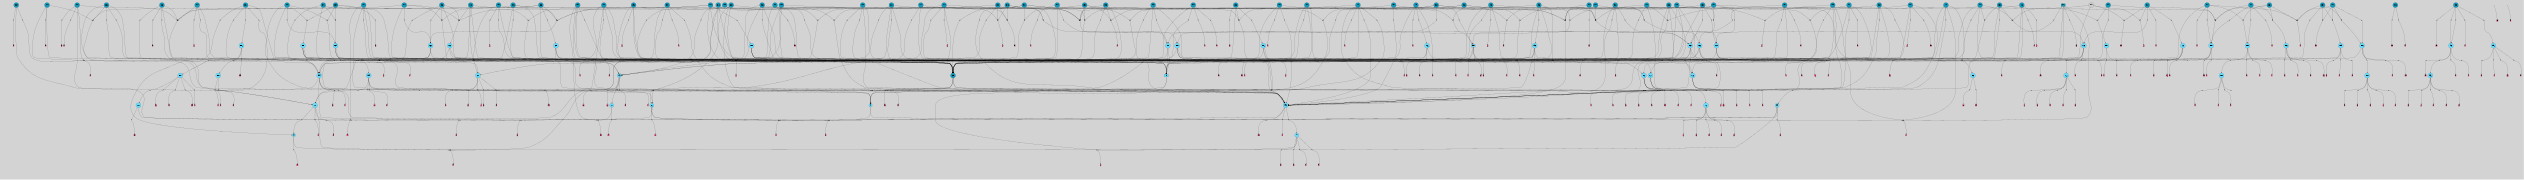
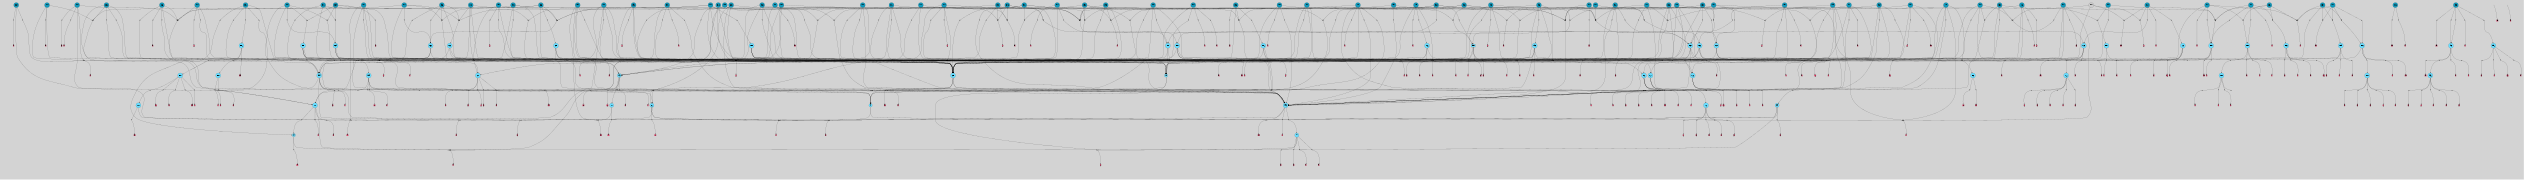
(2063, 5) -> (2063, 5)
(953, 75) -> (953, 75)
(1166, 75) -> (1166, 75)
